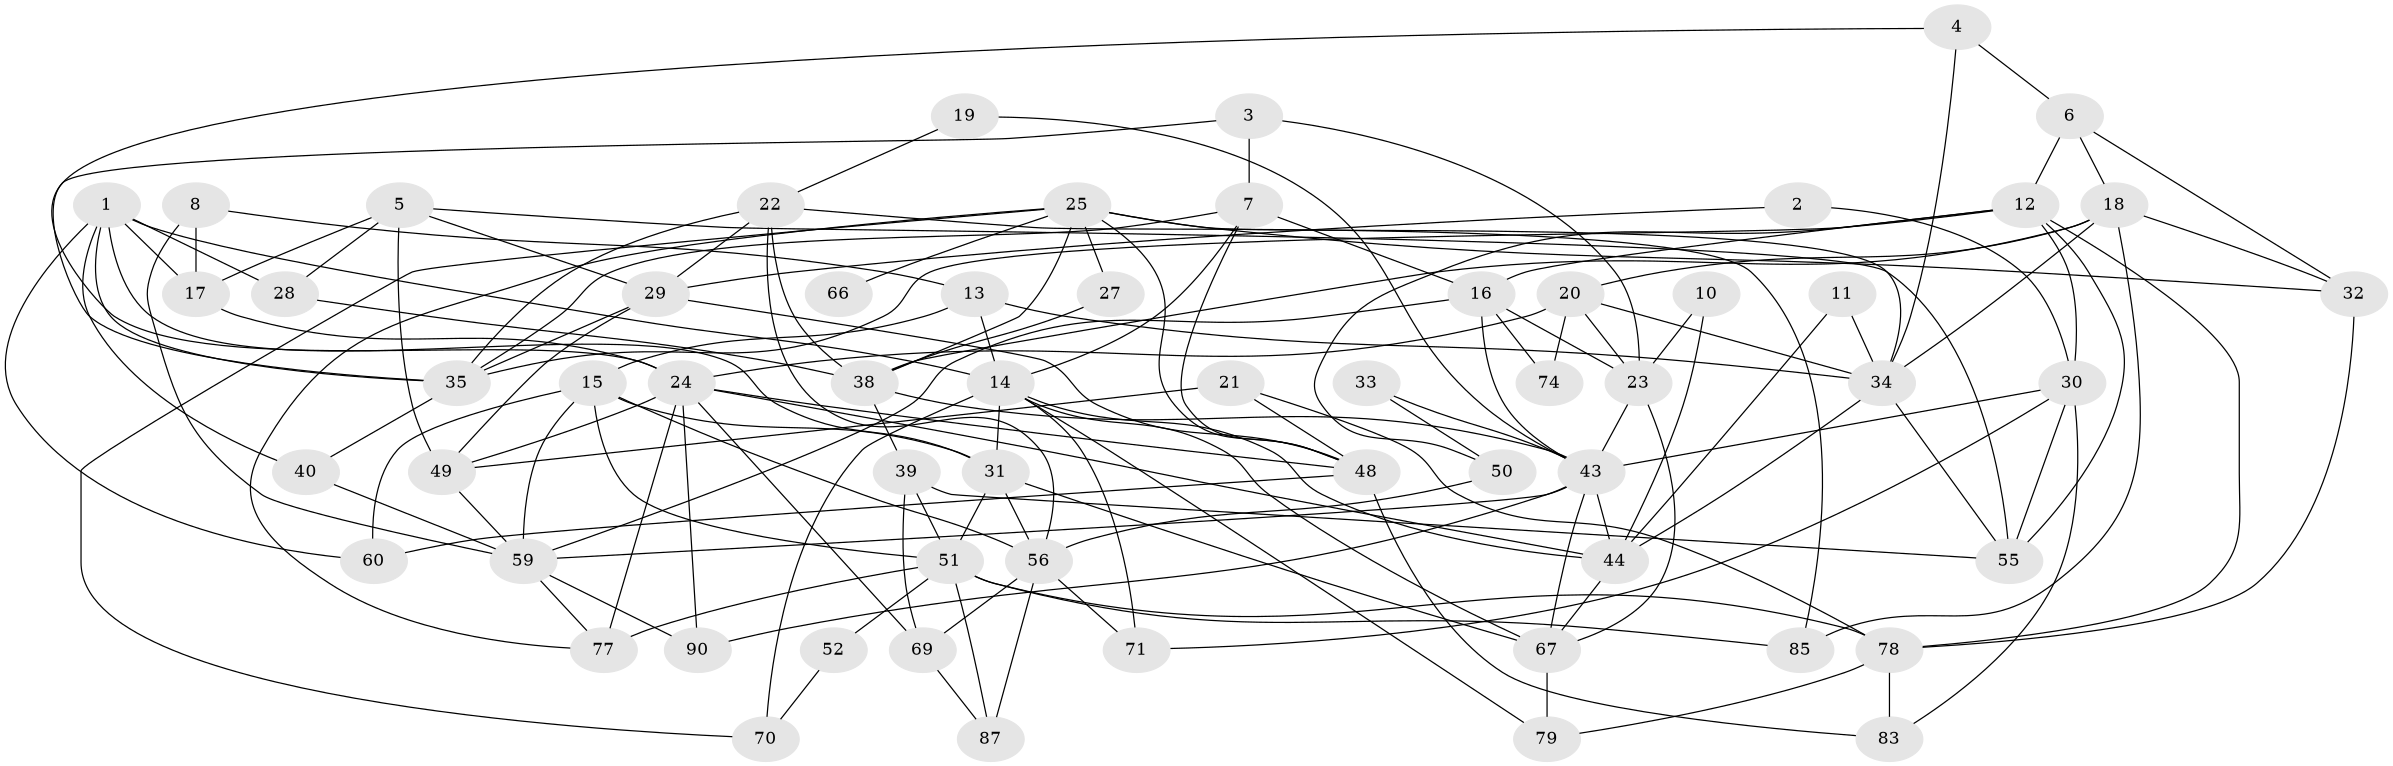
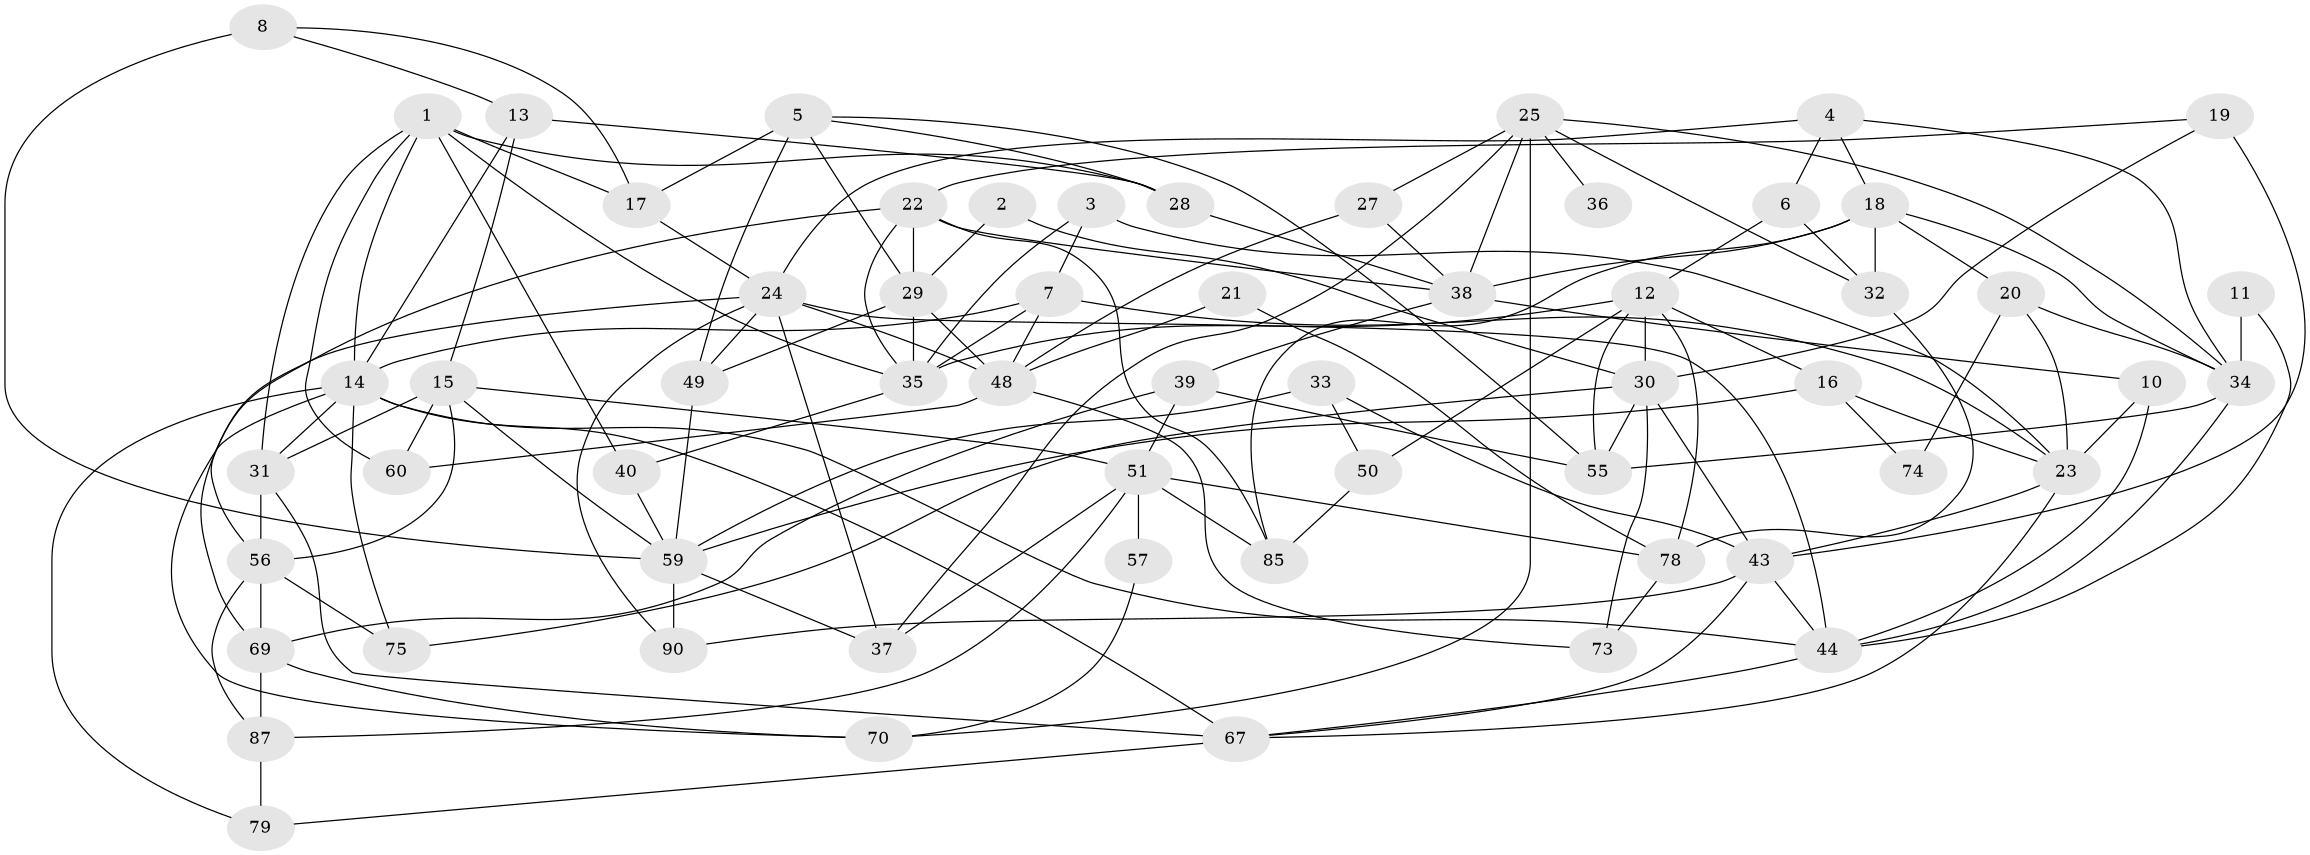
(2092, 161) -> (1851, 156)
(1383, 256) -> (1552, 318)
none -> (1950, 288)
(839, 294) -> (1598, 205)
(1448, 347) -> (855, 148)
(1131, 354) -> none
(1162, 380) -> (1176, 278)
(1502, 400) -> none
(1232, 418) -> (1854, 348)
(764, 436) -> none
(1361, 503) -> (1321, 517)
(973, 517) -> none
(1063, 530) -> (984, 433)
(604, 650) -> (883, 650)
(834, 650) -> (1138, 561)
(1137, 650) -> (397, 650)
(1723, 706) -> (261, 784)
none -> (564, 717)
(1890, 739) -> (1603, 650)
